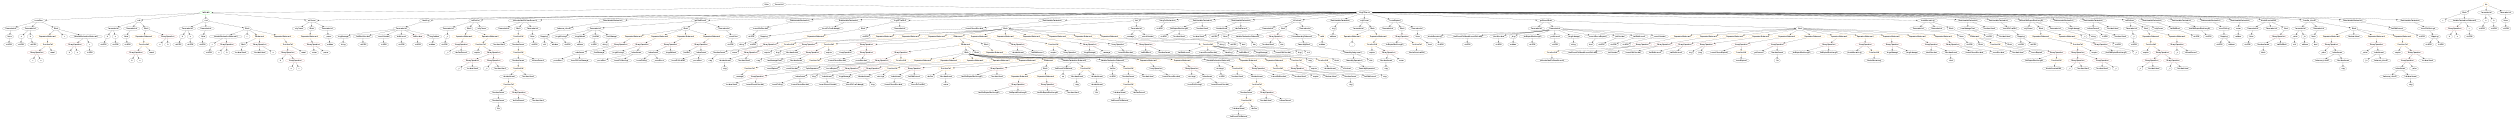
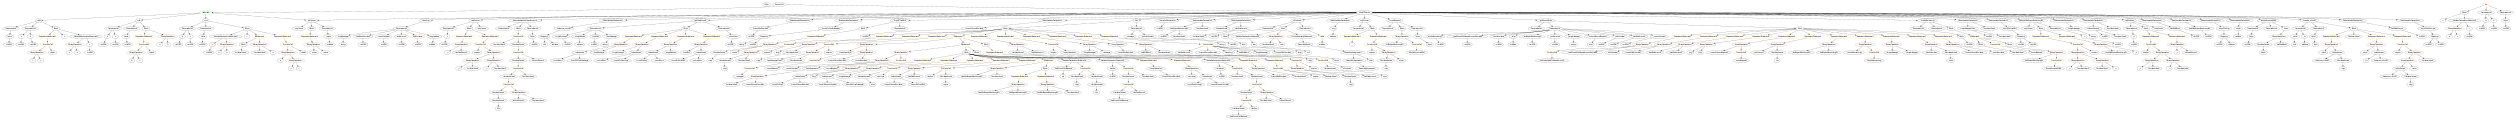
(39, 21) -> (39, 21)
